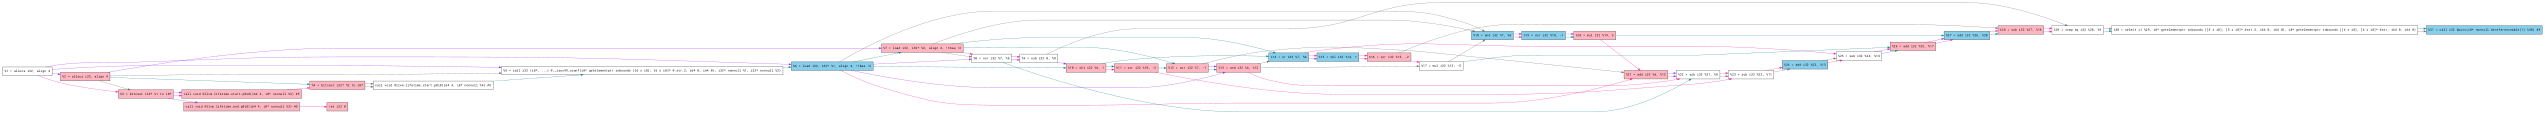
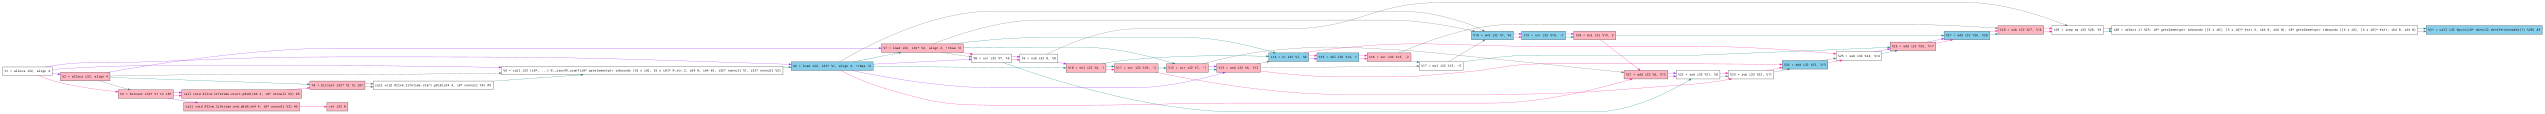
(1414, 61) -> (1414, 61)
(1462, 86) -> (1520, 65)
